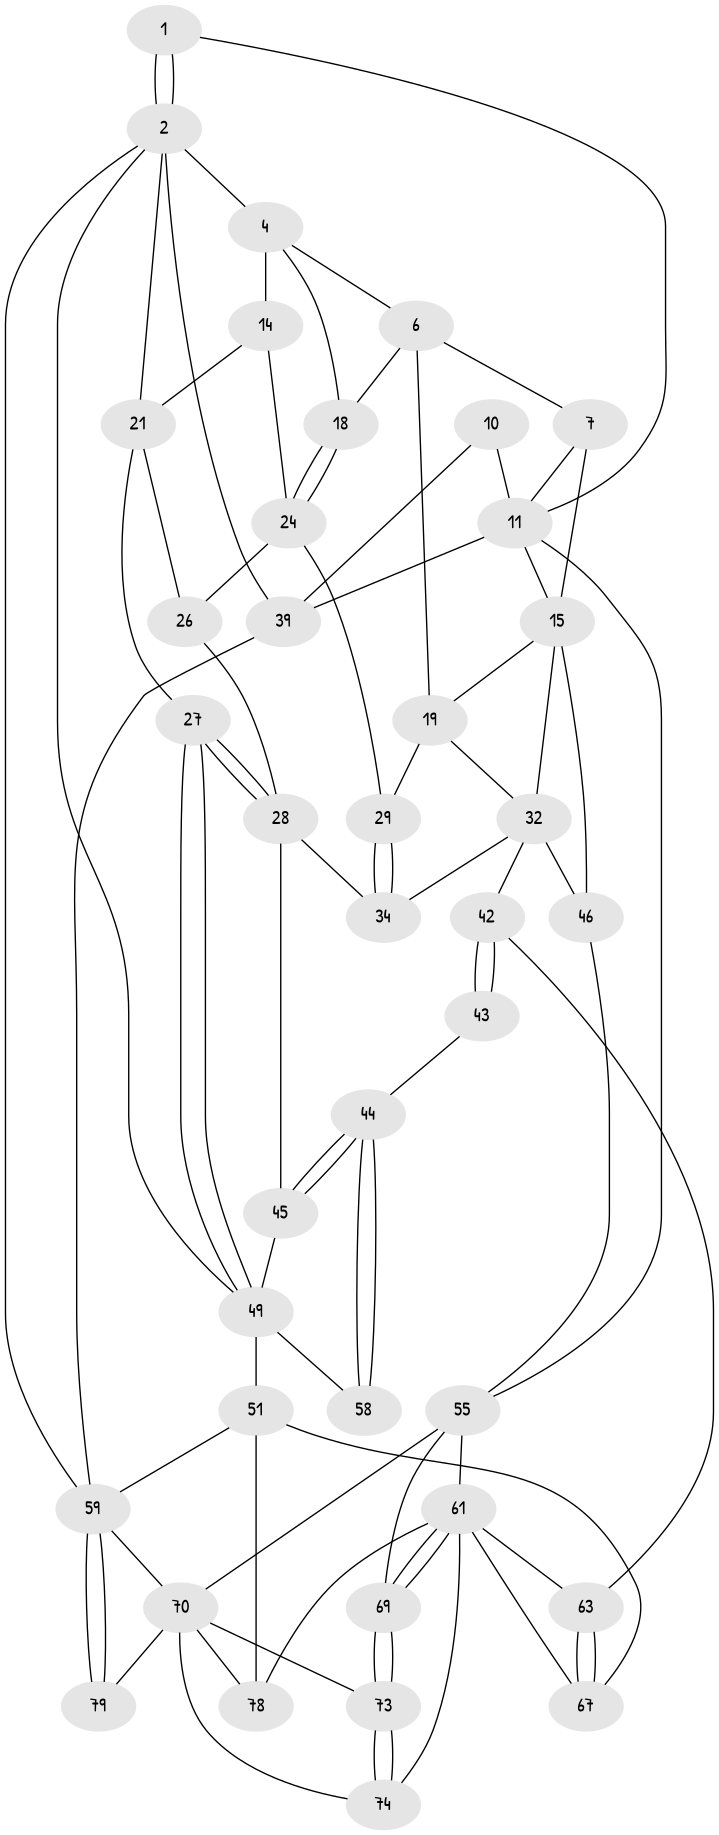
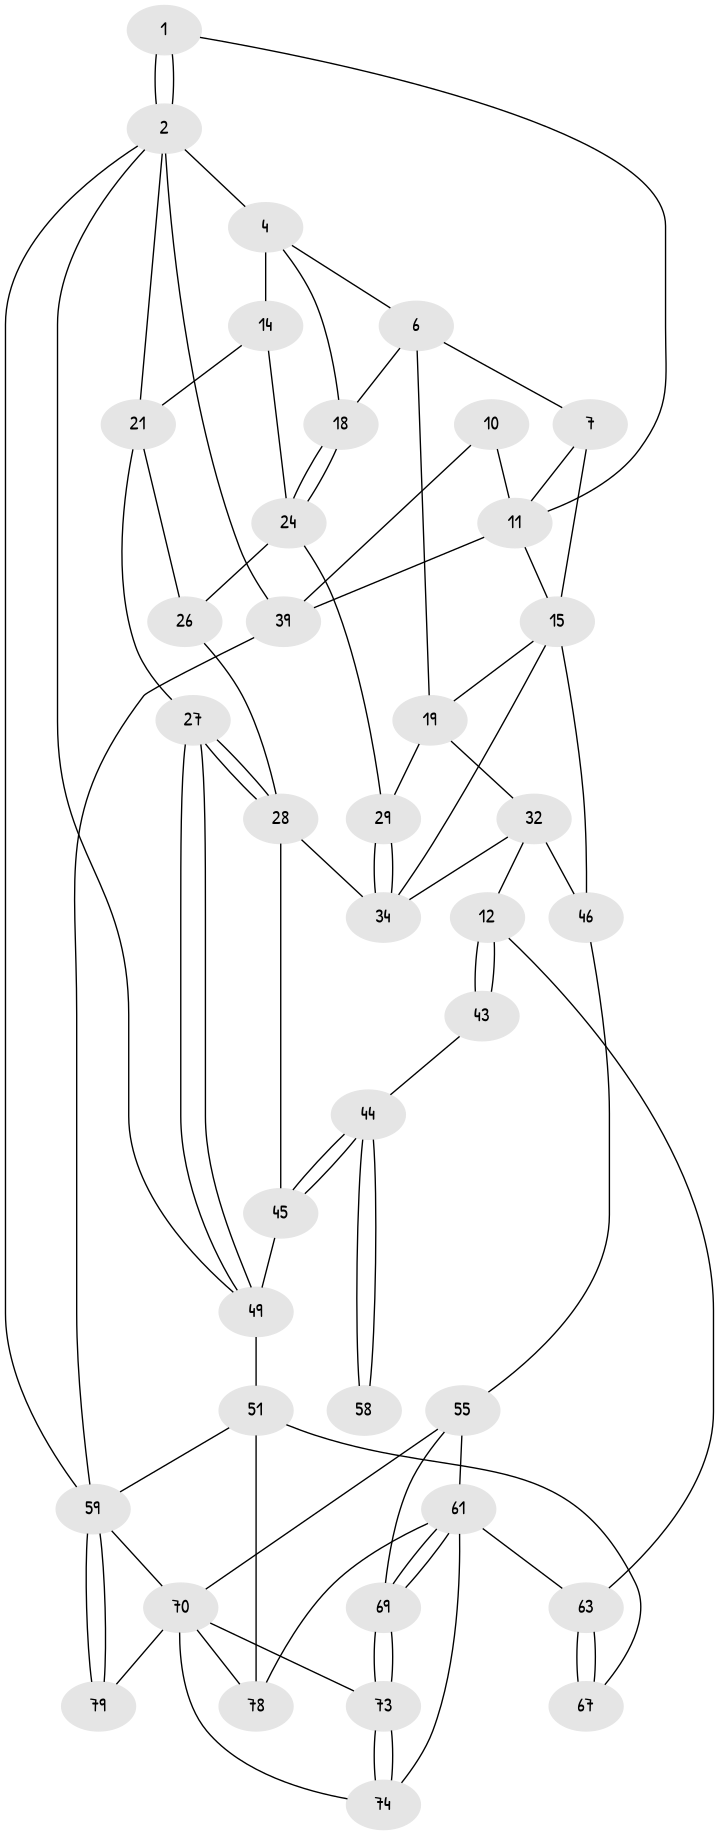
(546, 720) -> (472, 778)
(488, 918) -> (488, 918)
(661, 985) -> none
(310, 1361) -> none
(521, 1608) -> none
